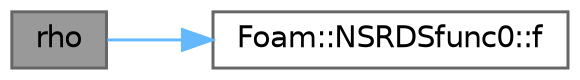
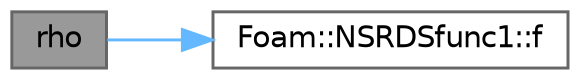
(390, 40) -> (390, 40)
